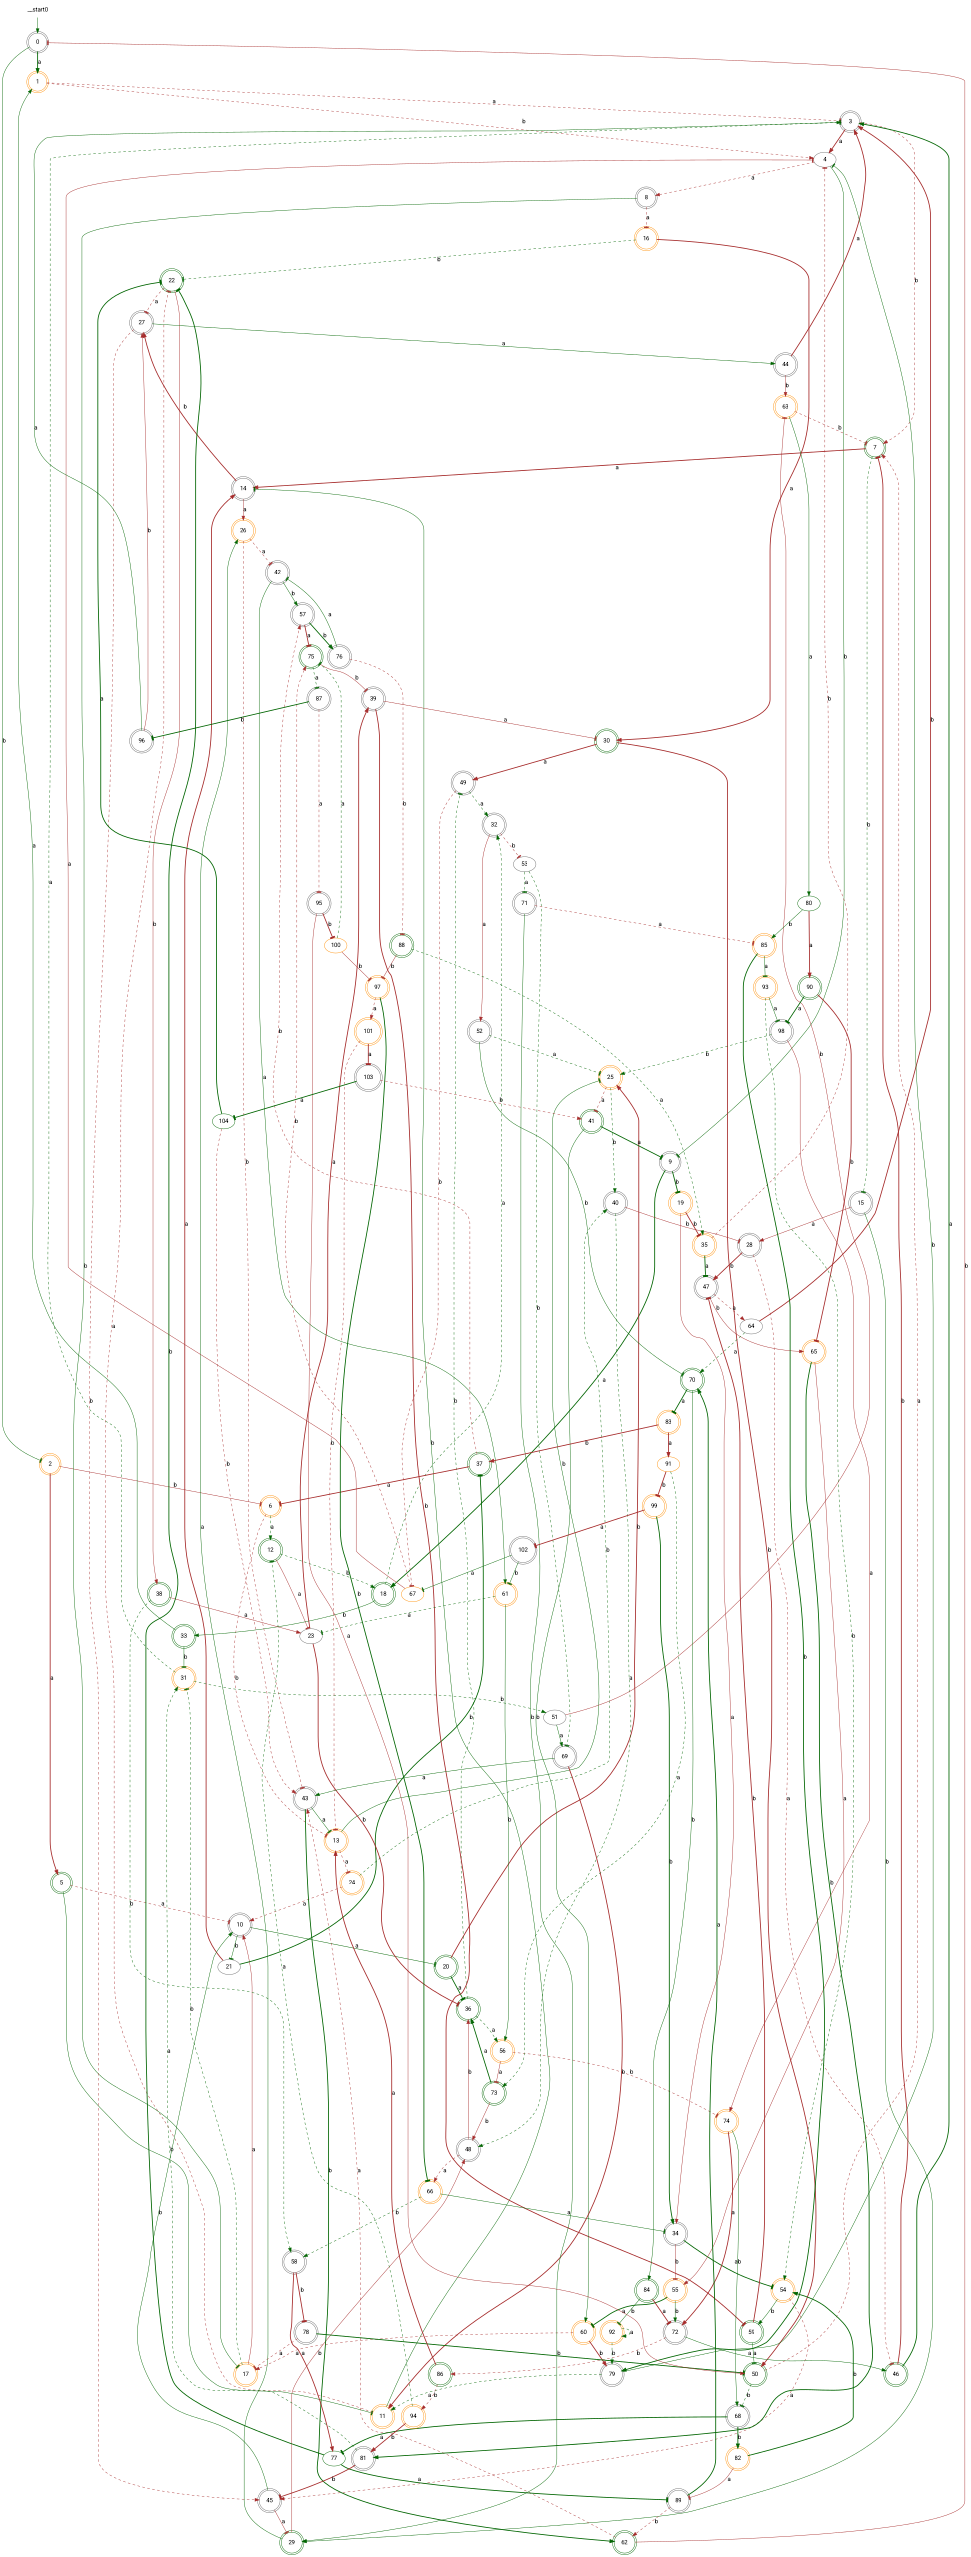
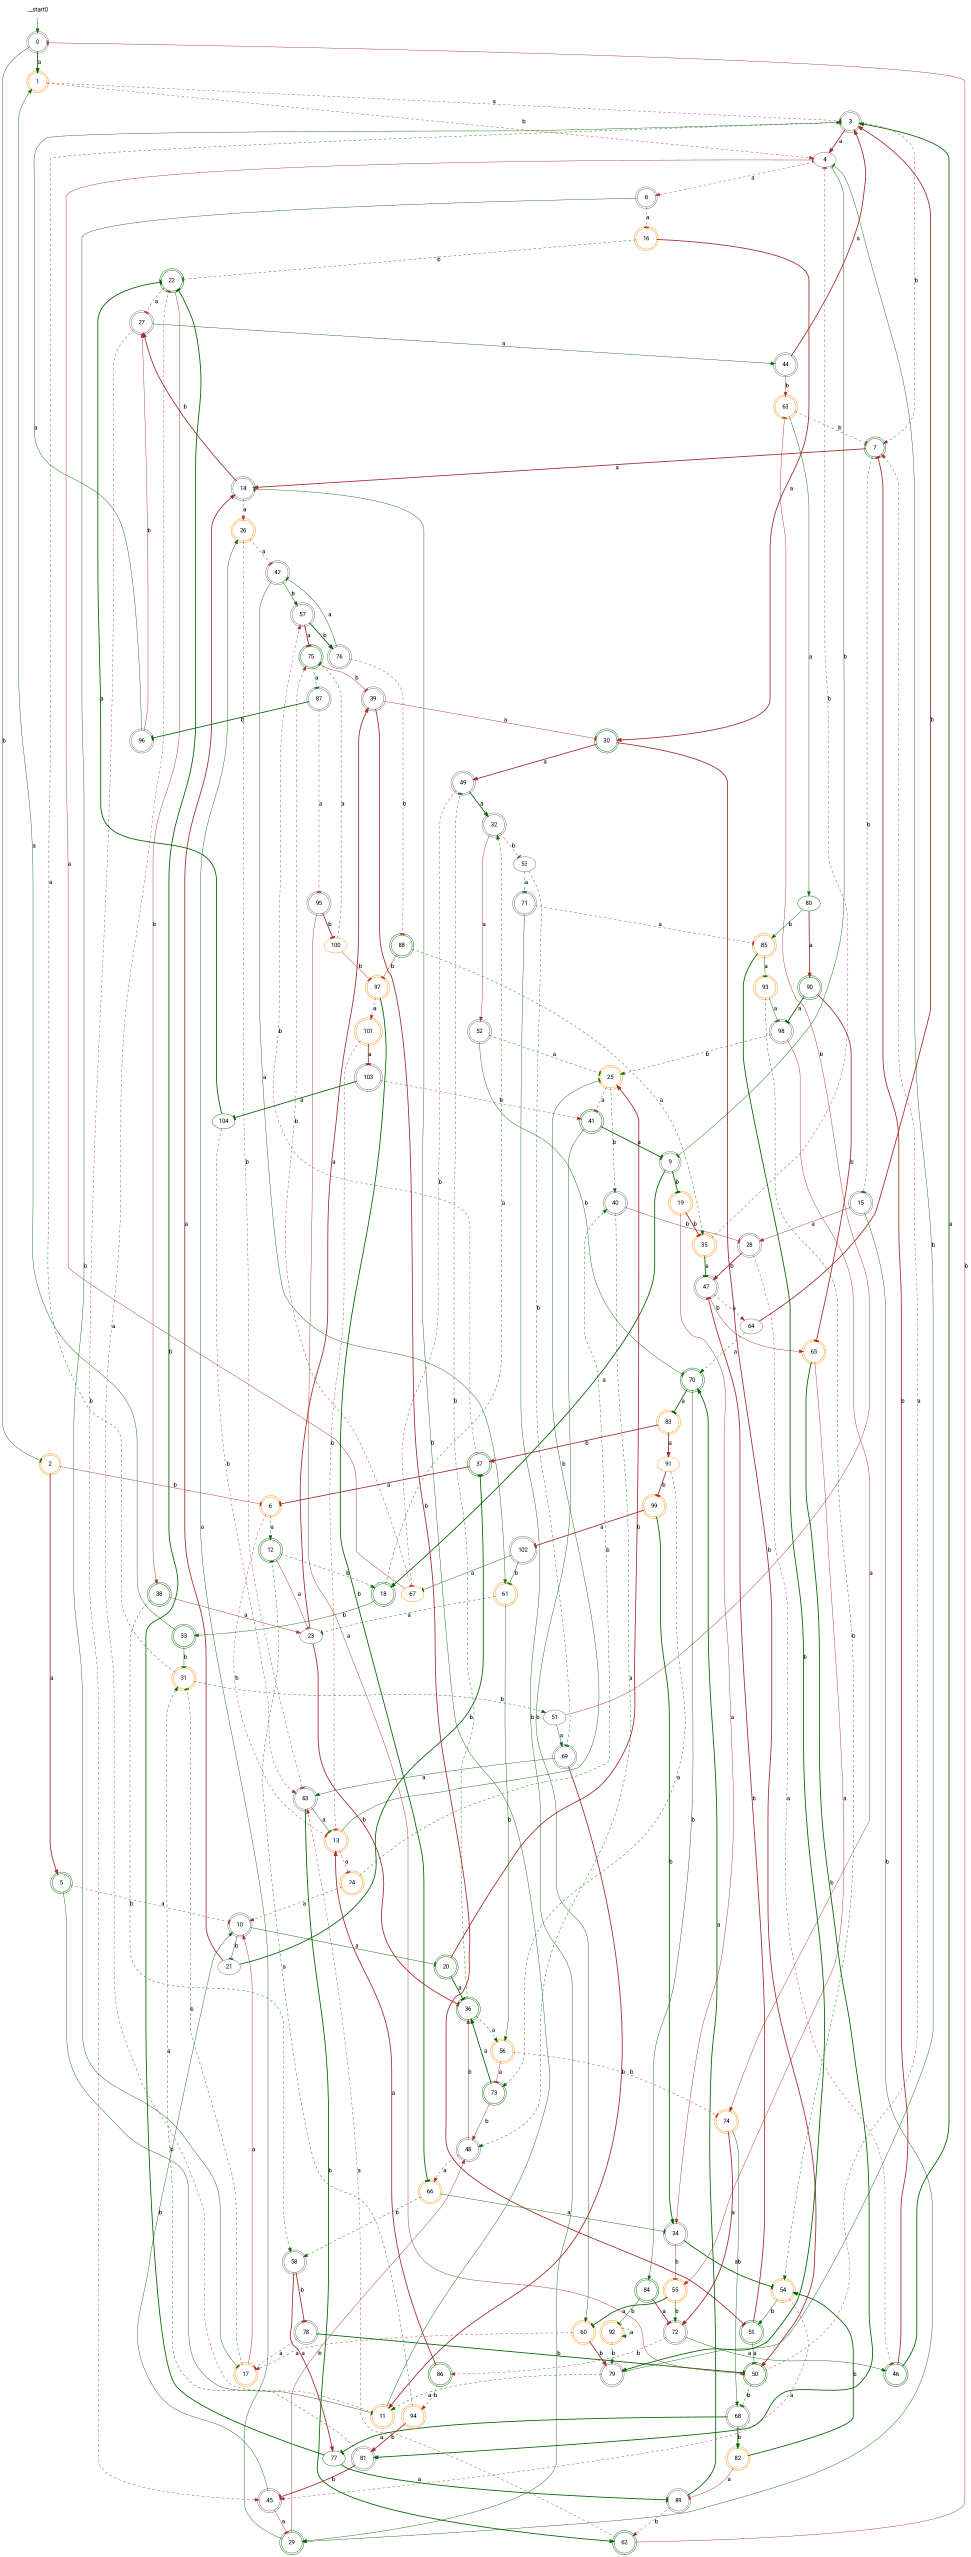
(243, 507) -> (243, 507)
(477, 802) -> (477, 802)
